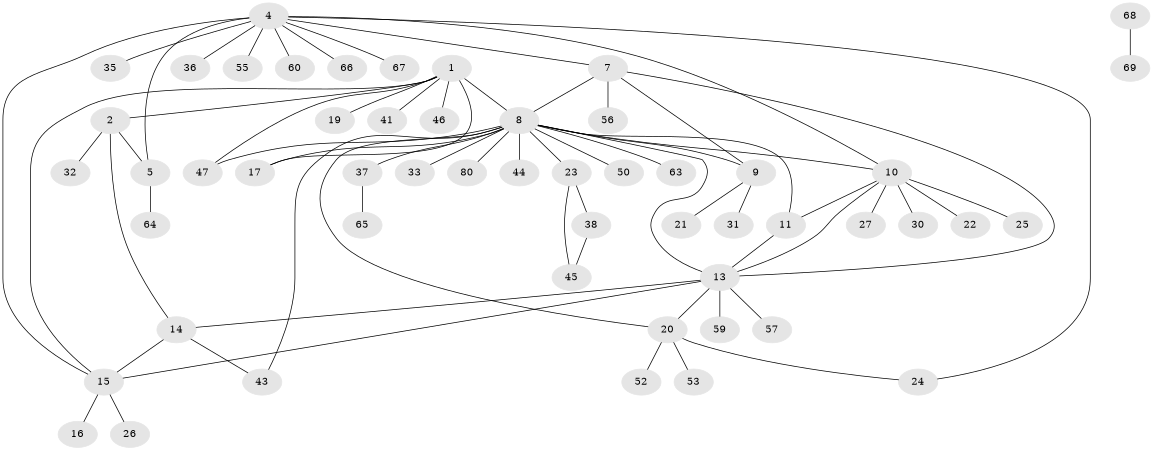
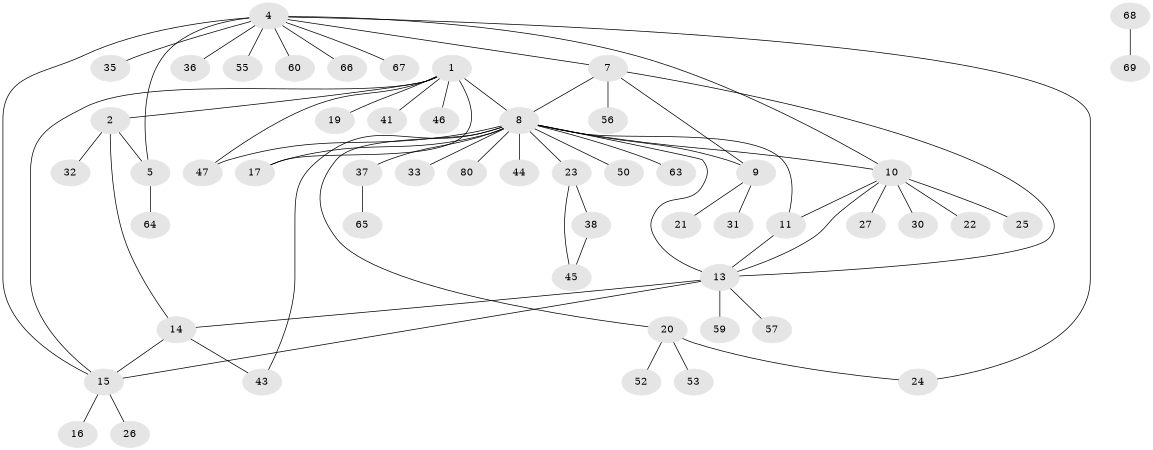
(694, 304) -> none
